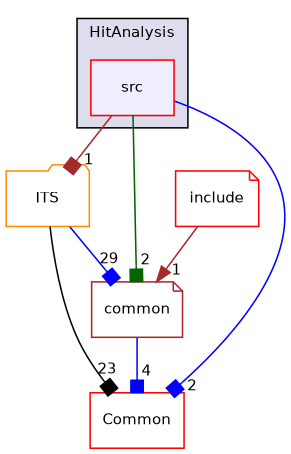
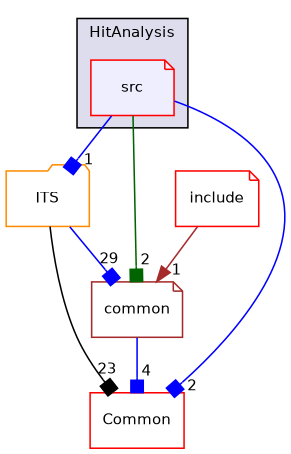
(132, 88) -> (132, 88)
(95, 137) -> (95, 137)
